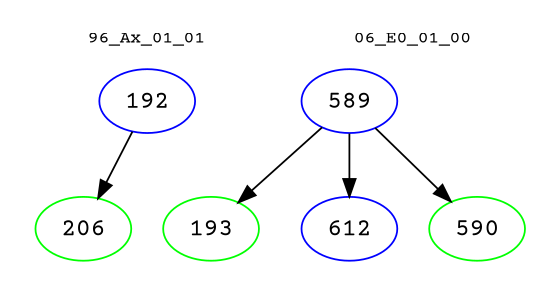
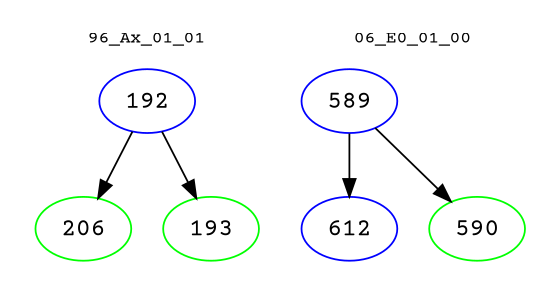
(299, 148) -> (175, 157)
